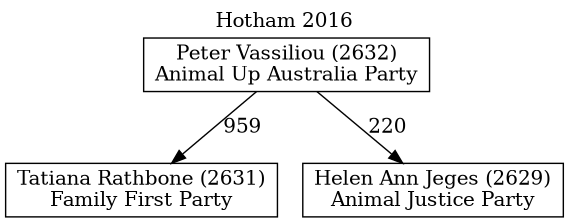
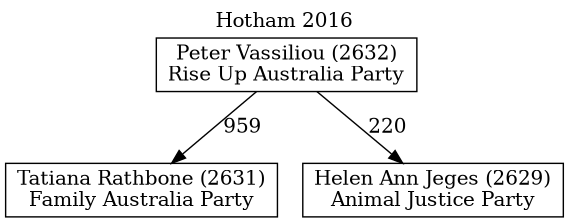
(287, 65) -> (287, 65)
(142, 190) -> (142, 190)
